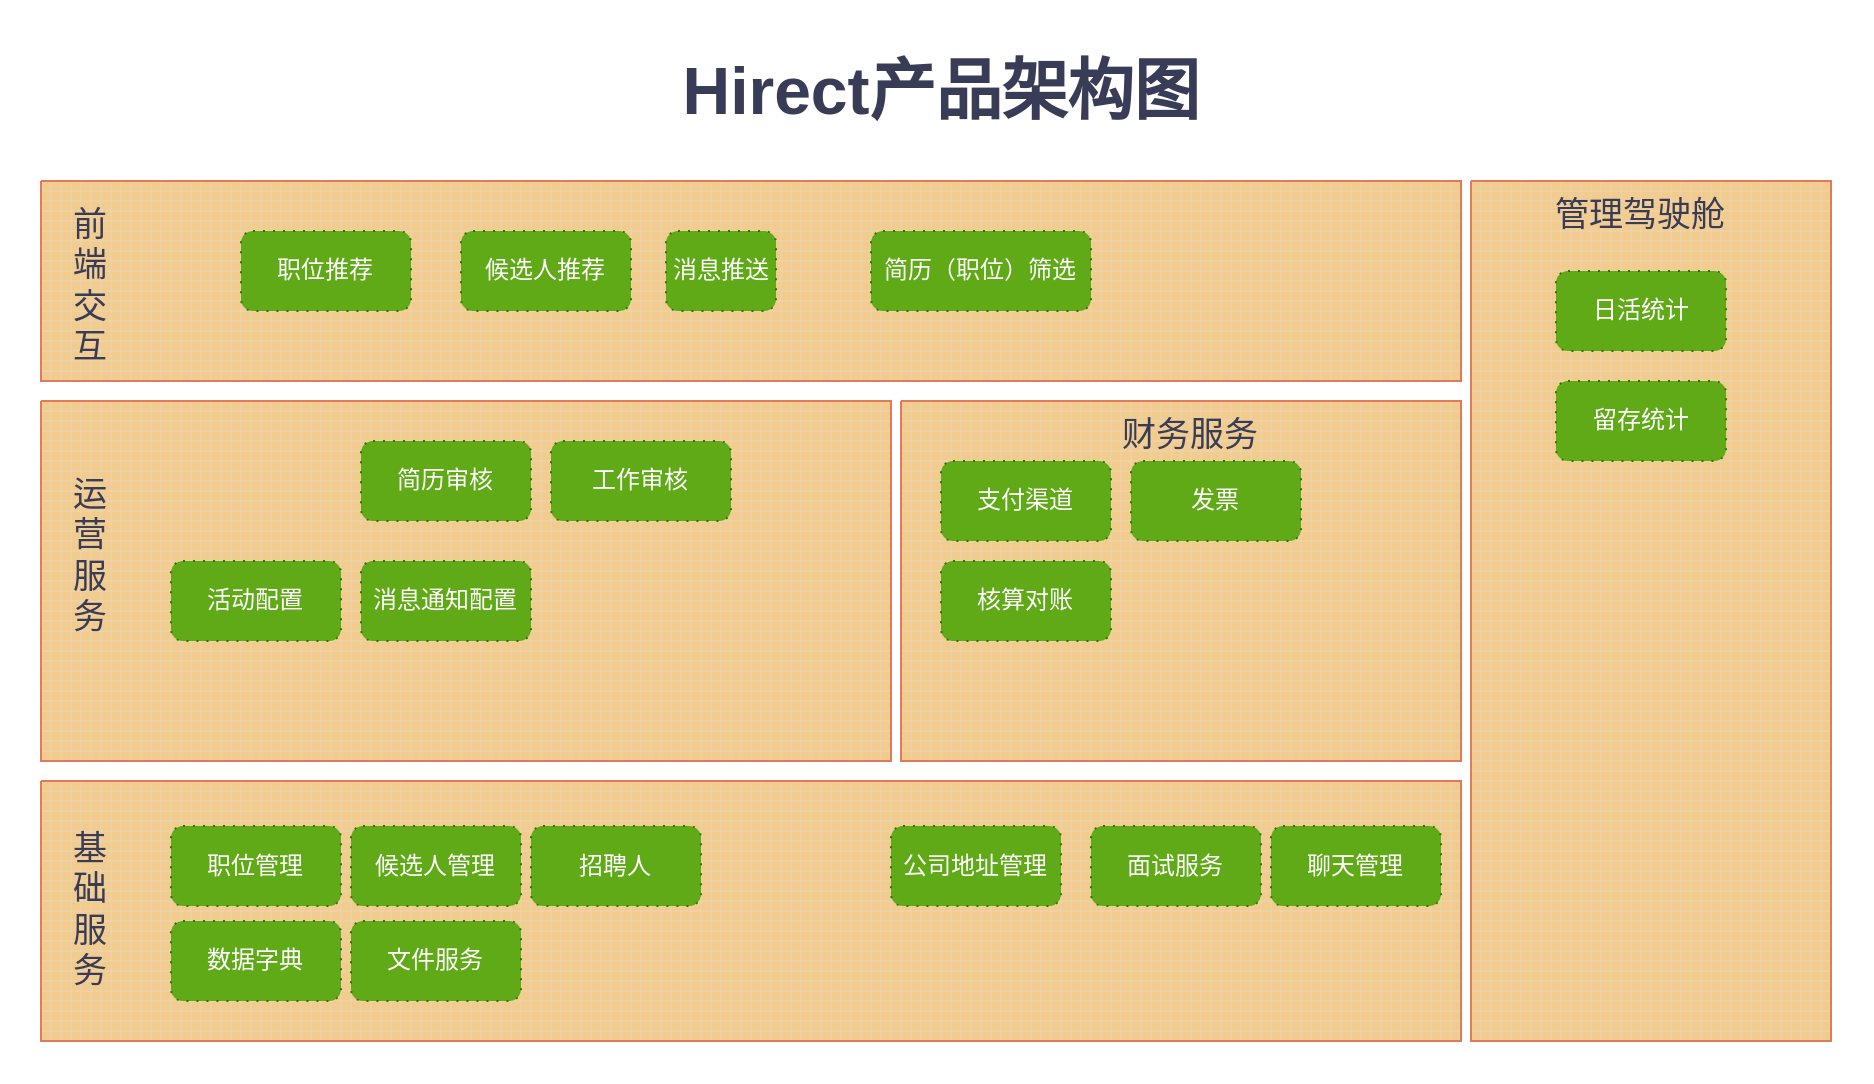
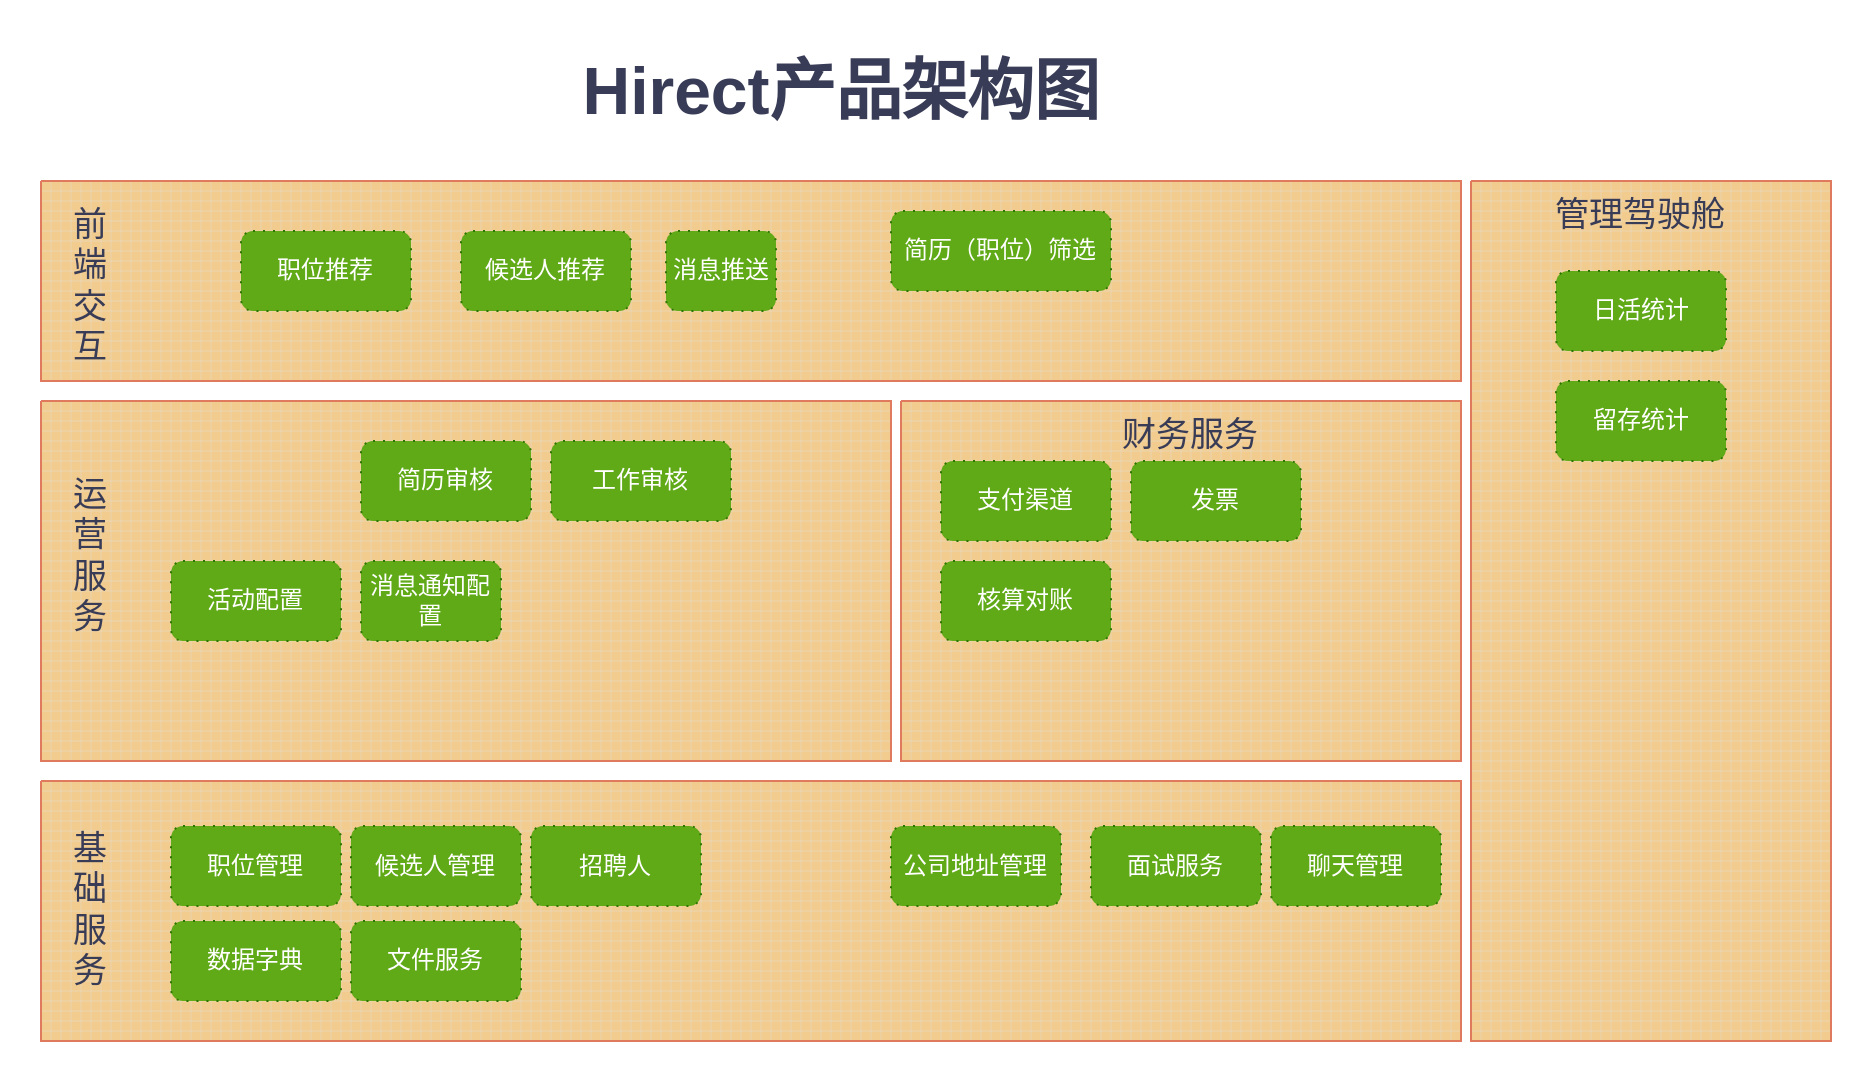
(941, 91) -> (841, 91)
(981, 271) -> (1001, 251)
(446, 601) -> (431, 601)
